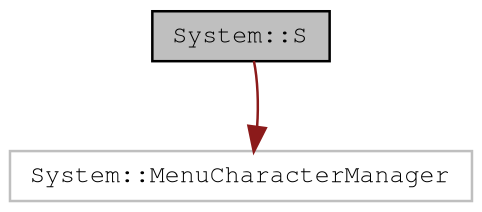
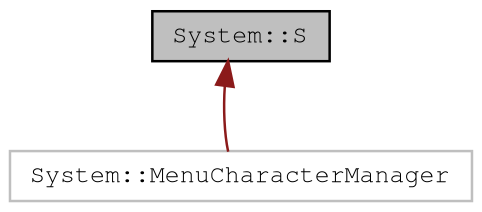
(258, 94) -> (224, 119)
